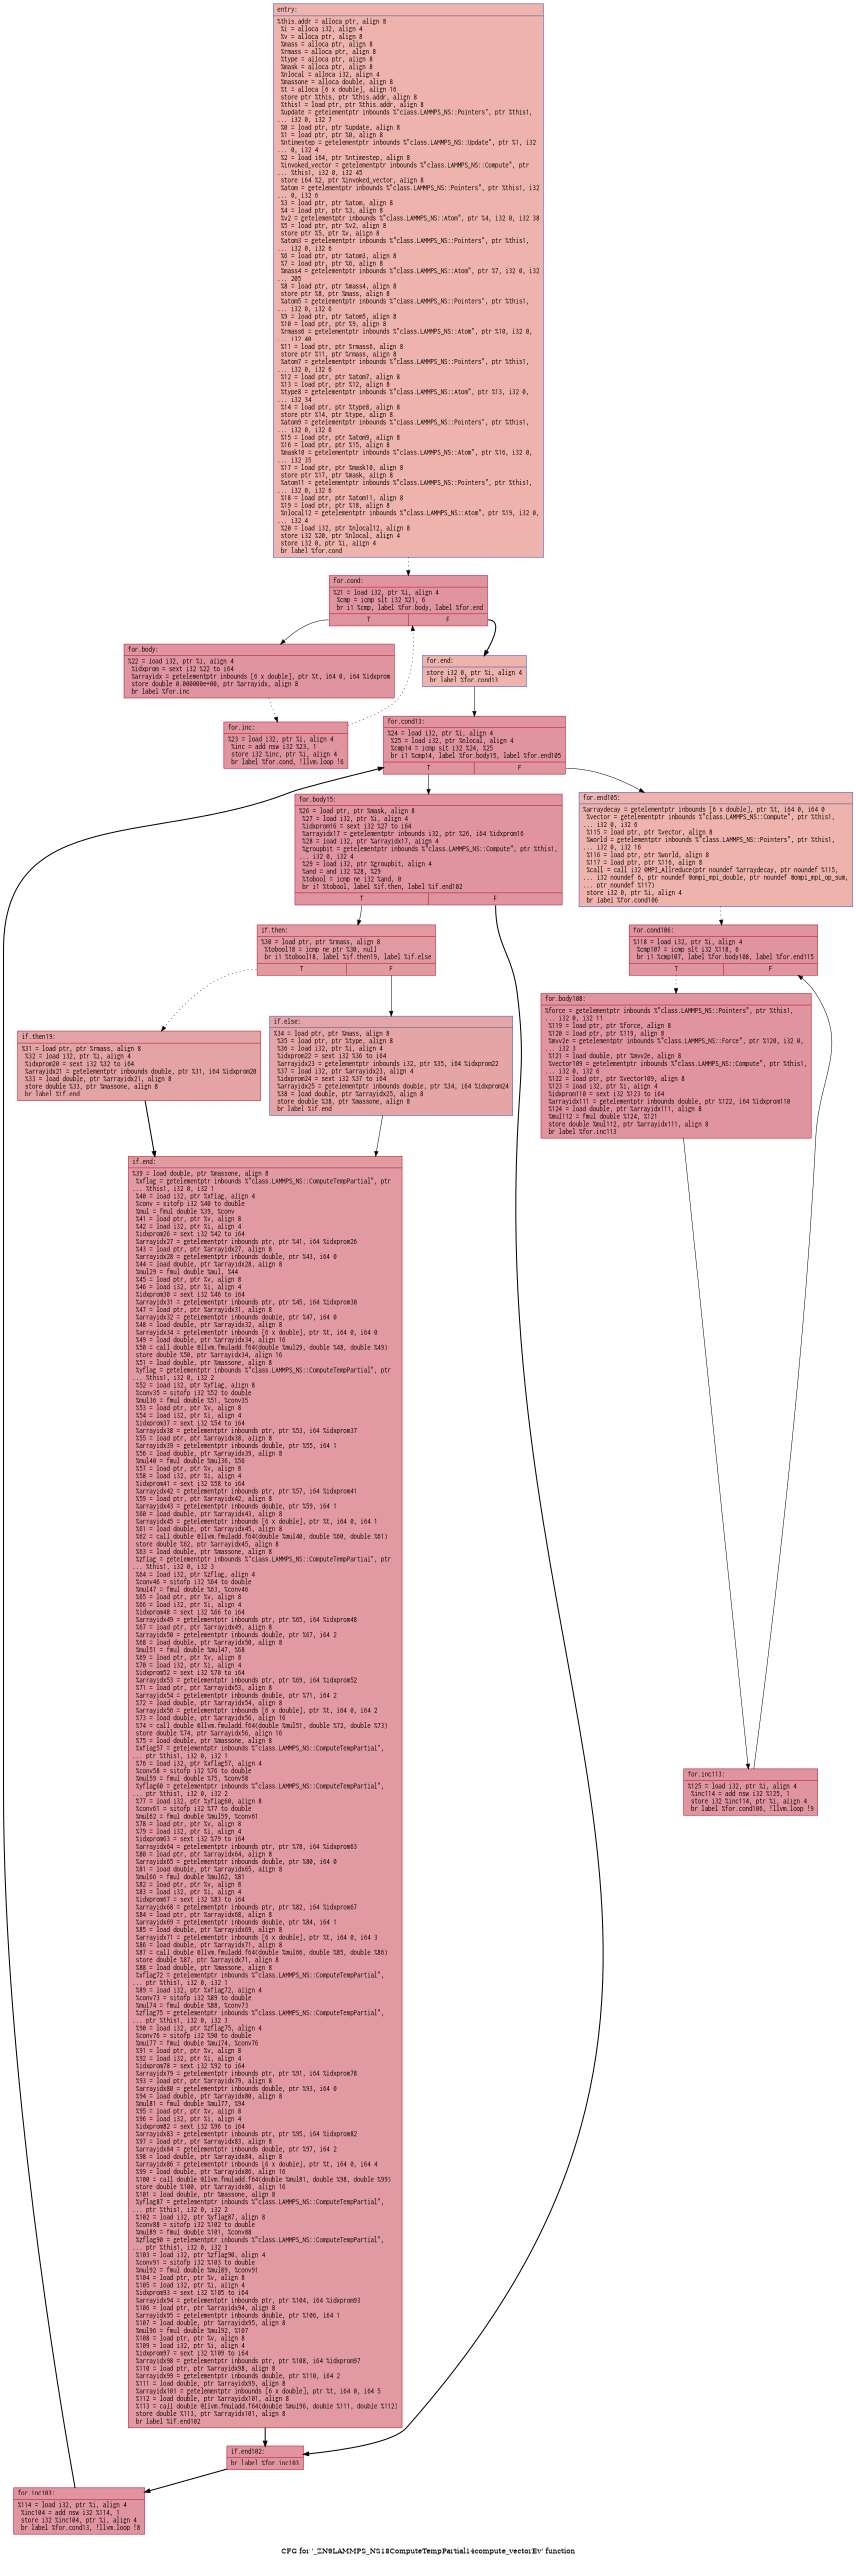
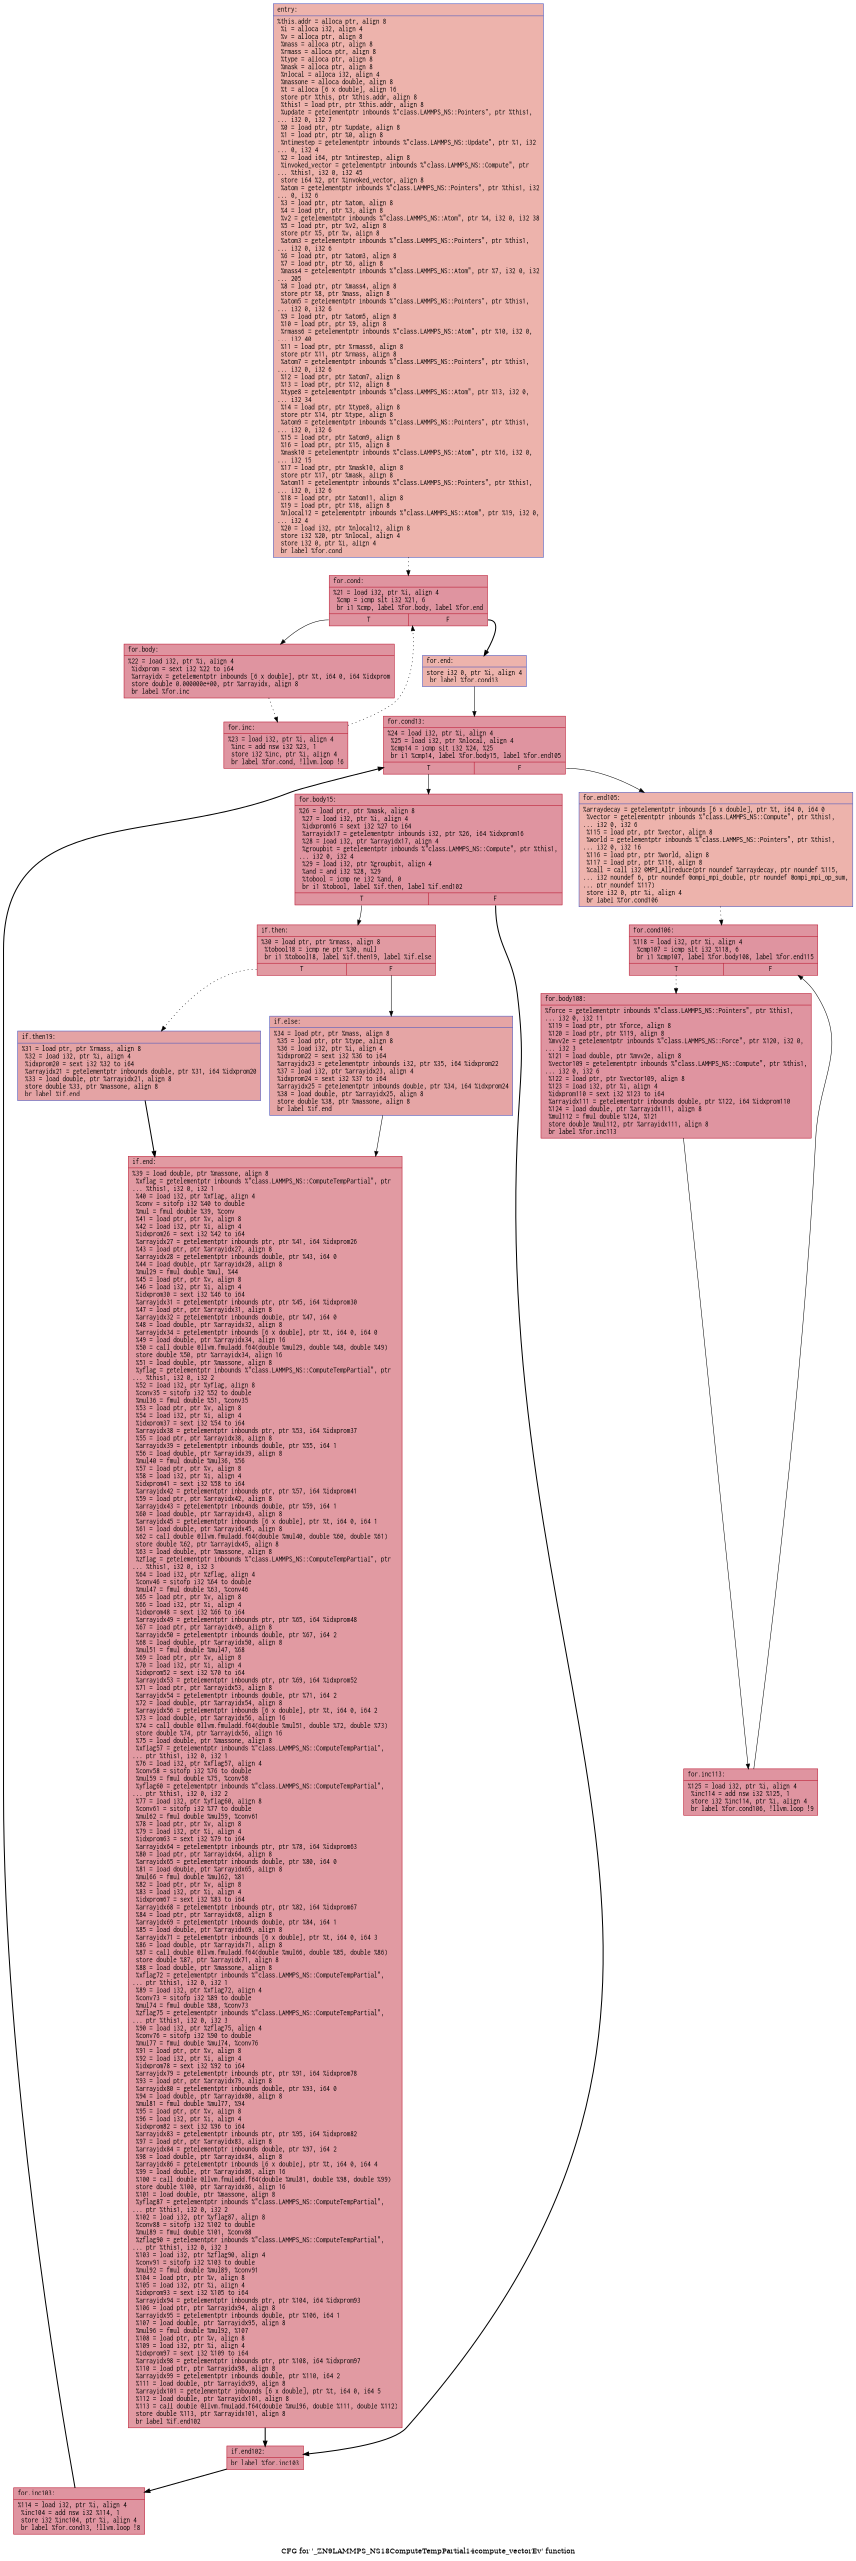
(294, 460) -> (294, 460)
(139, 1066) -> (139, 1066)
